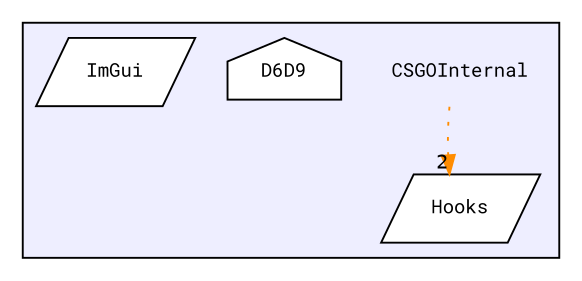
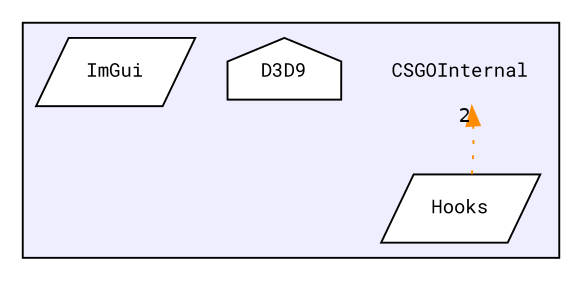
(284, 72) -> (284, 72)
(448, 131) -> (473, 150)
